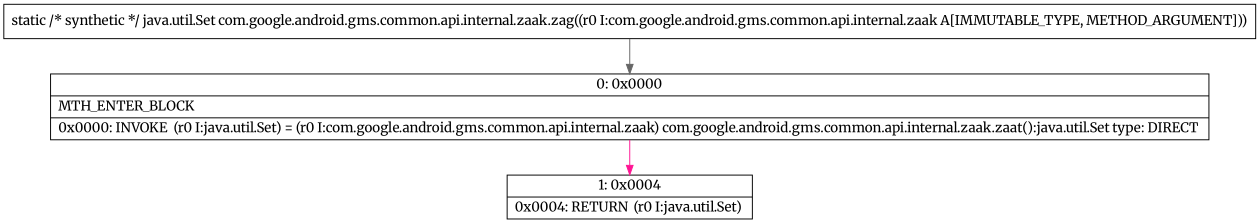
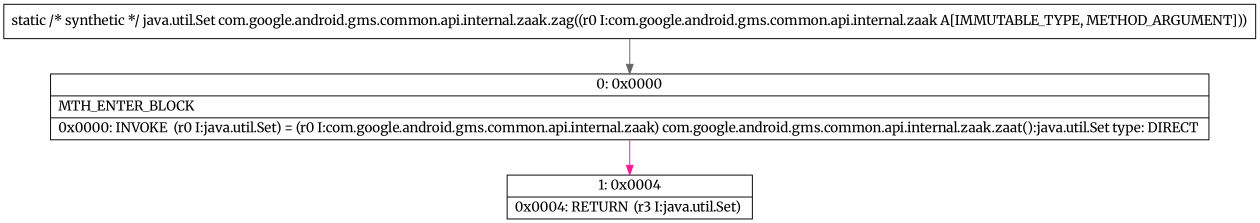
(630, 208) -> (630, 208)
